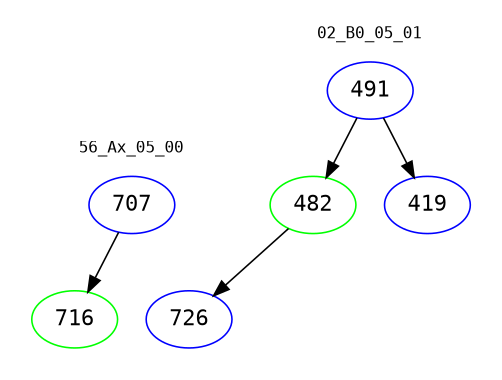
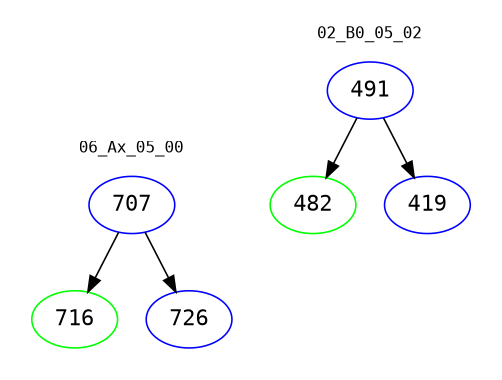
(370, 34) -> (370, 34)
(132, 149) -> (132, 149)
(257, 257) -> (157, 255)
